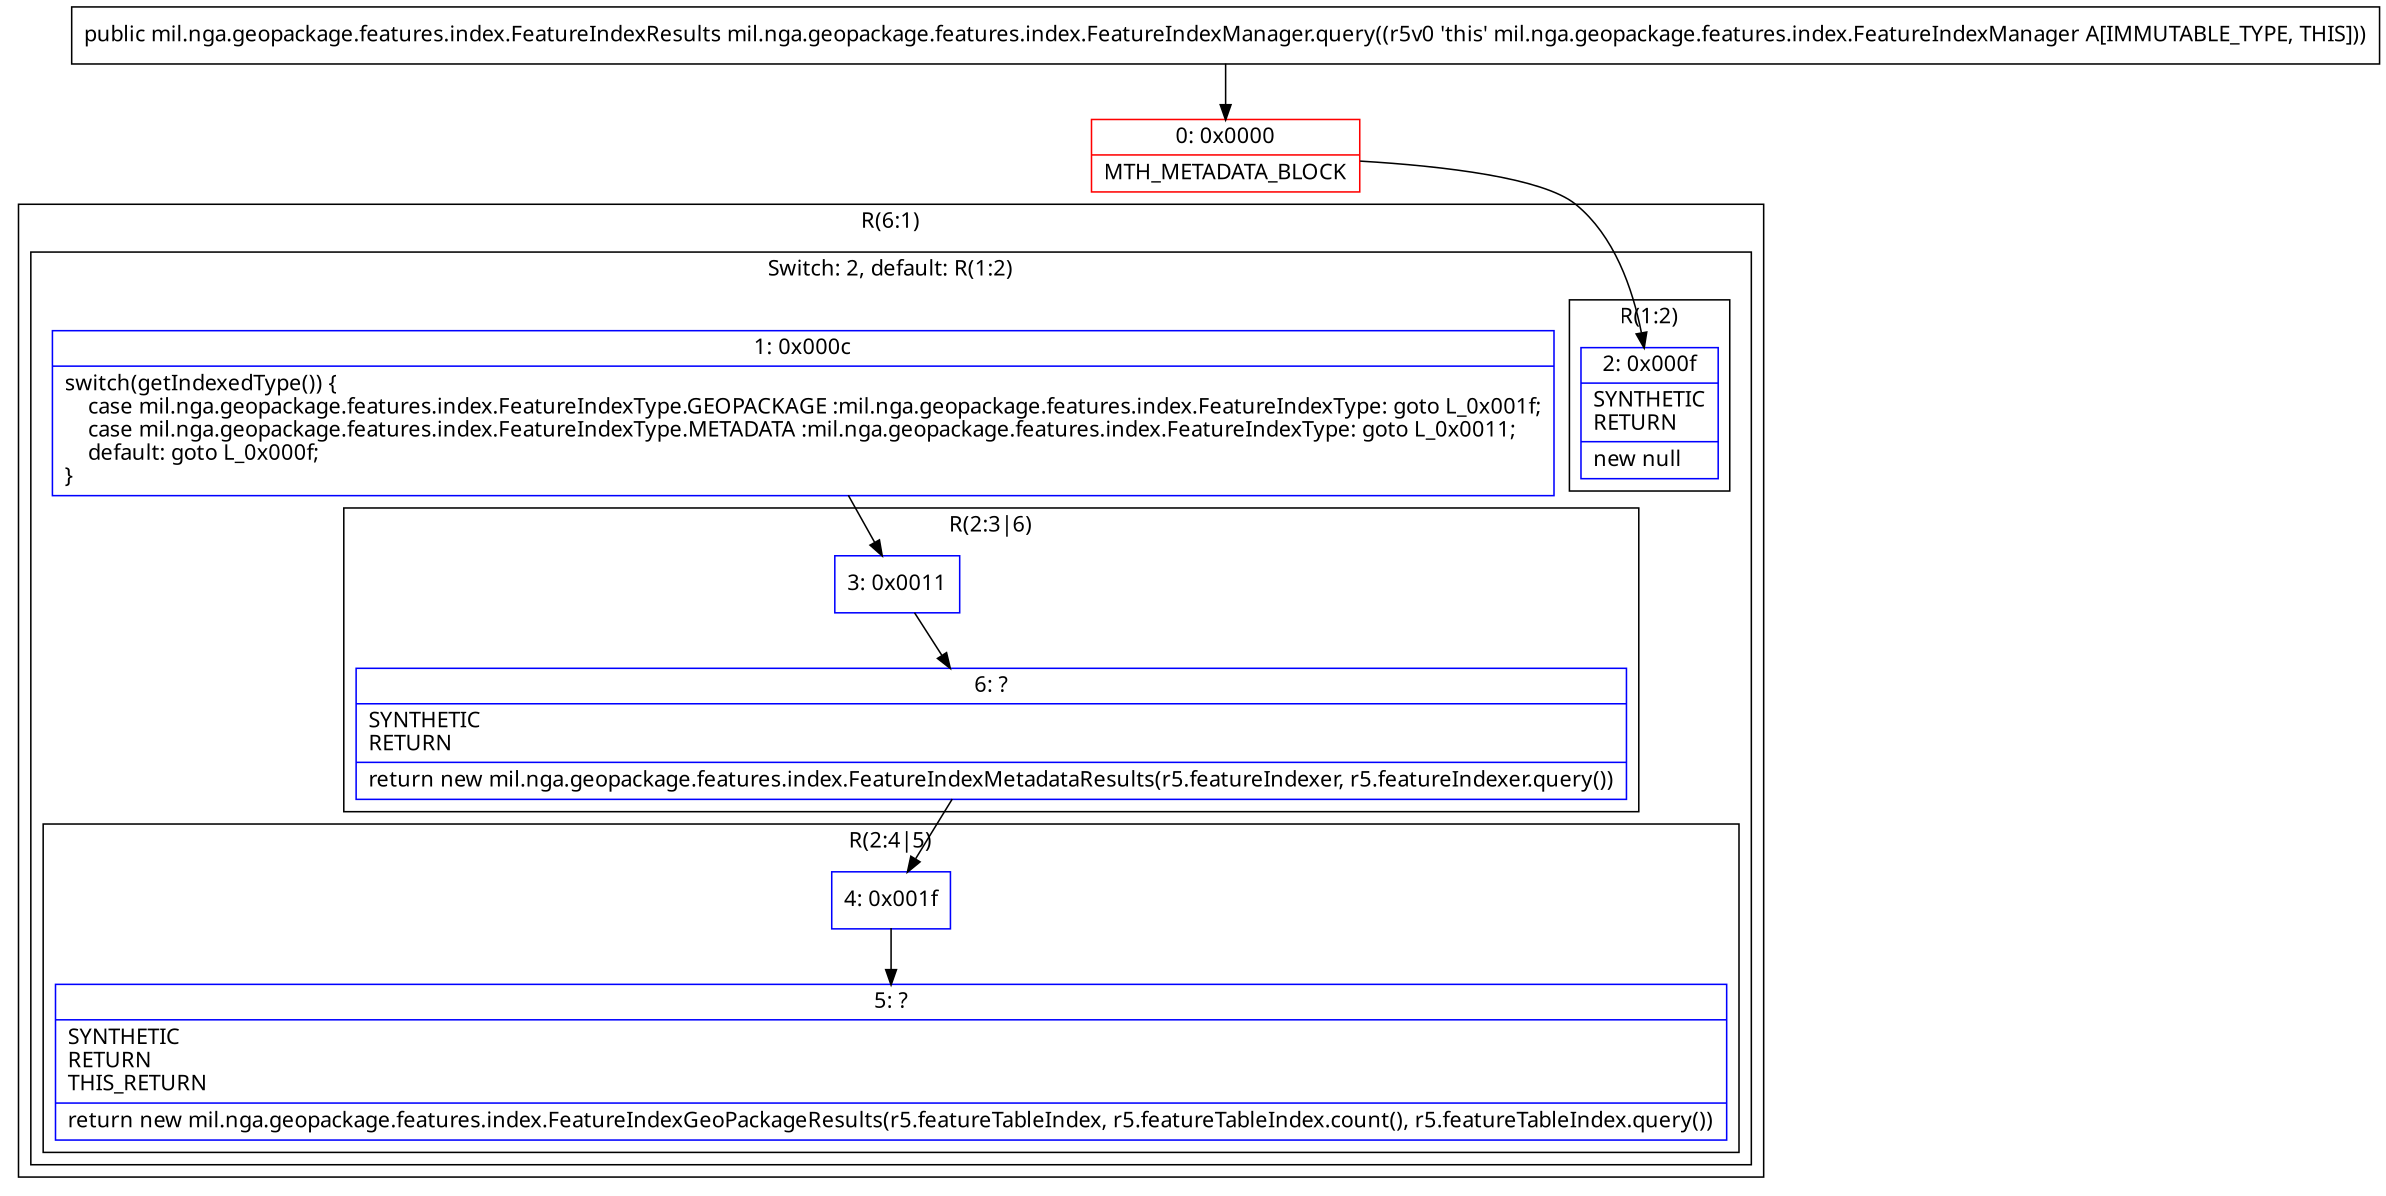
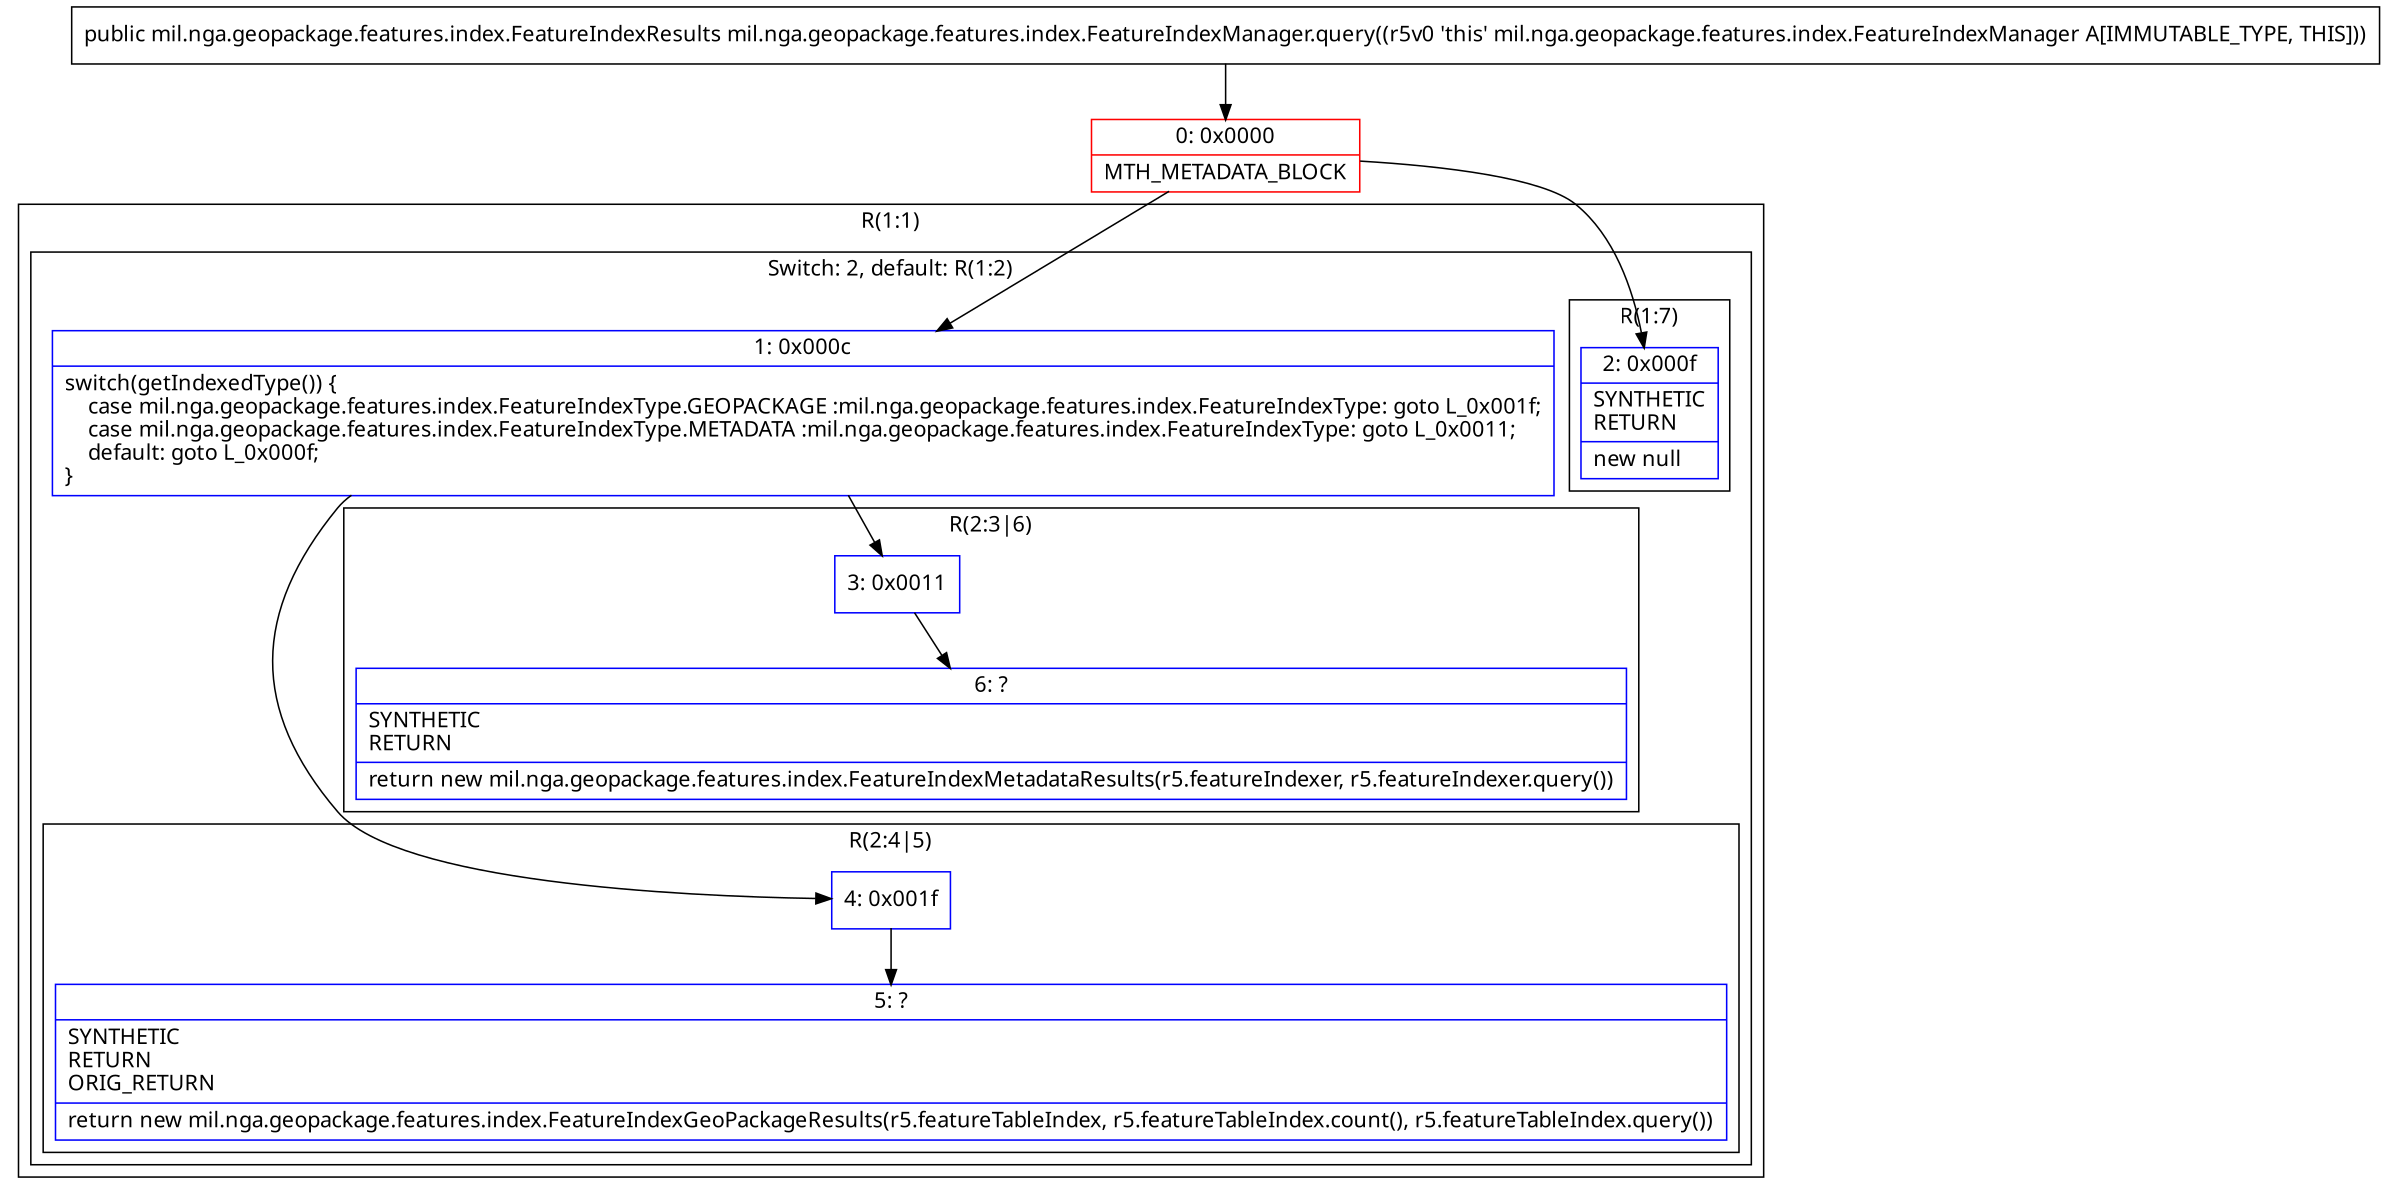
(891, 222) -> (891, 222)
none -> (1049, 264)
(1650, 318) -> (1650, 318)
(931, 833) -> (396, 846)
(138, 1084) -> (142, 1084)
